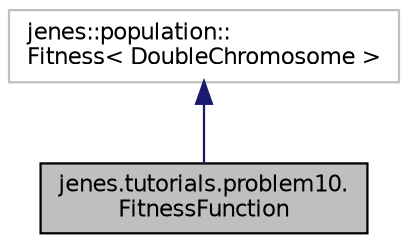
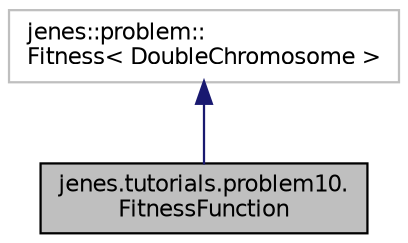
(204, 46) -> (204, 46)
